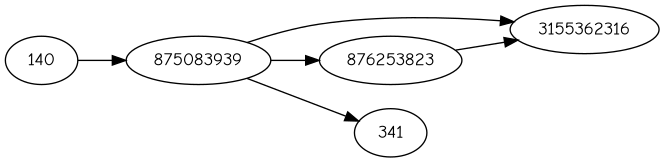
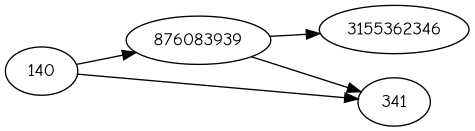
(585, 30) -> (394, 30)
(198, 60) -> (198, 40)
(391, 60) -> none
none -> (211, 86)
